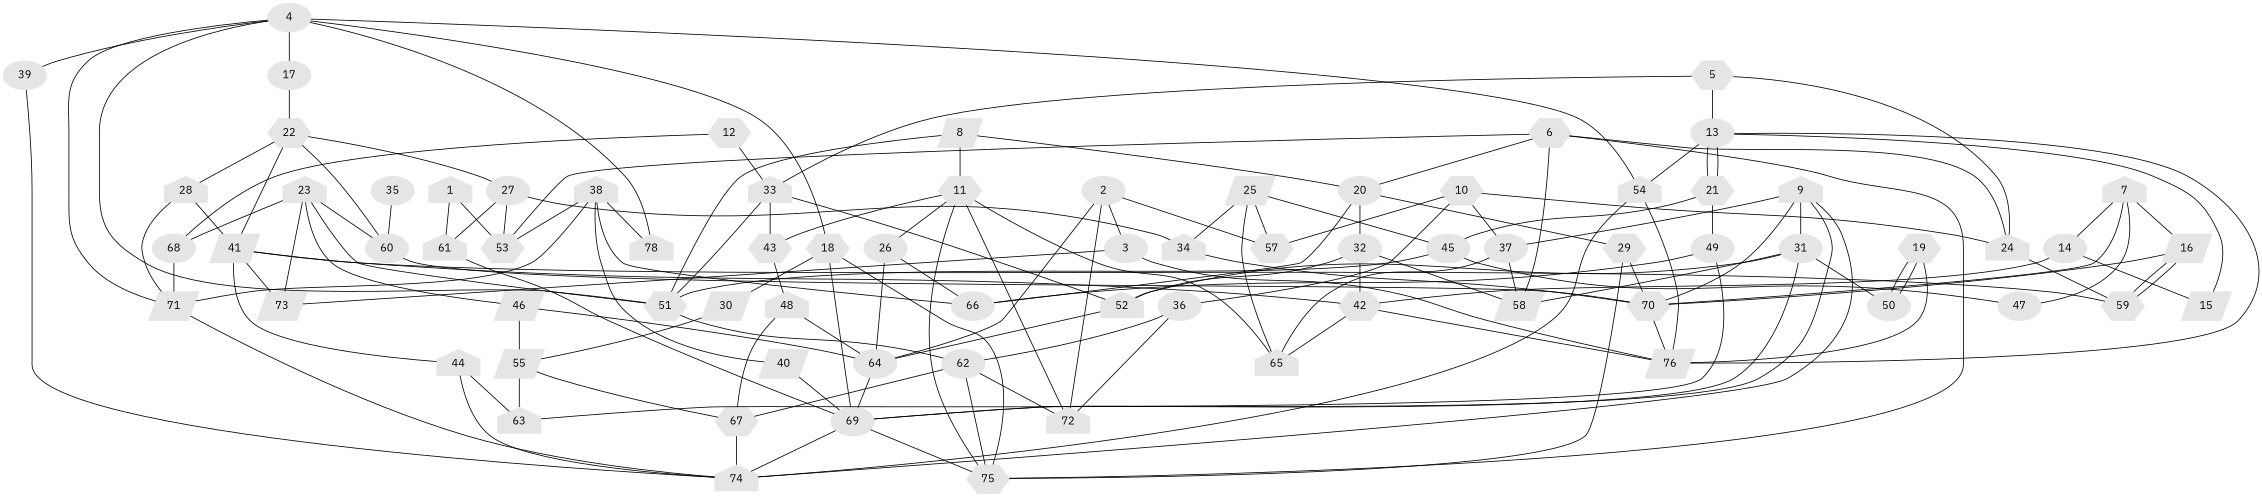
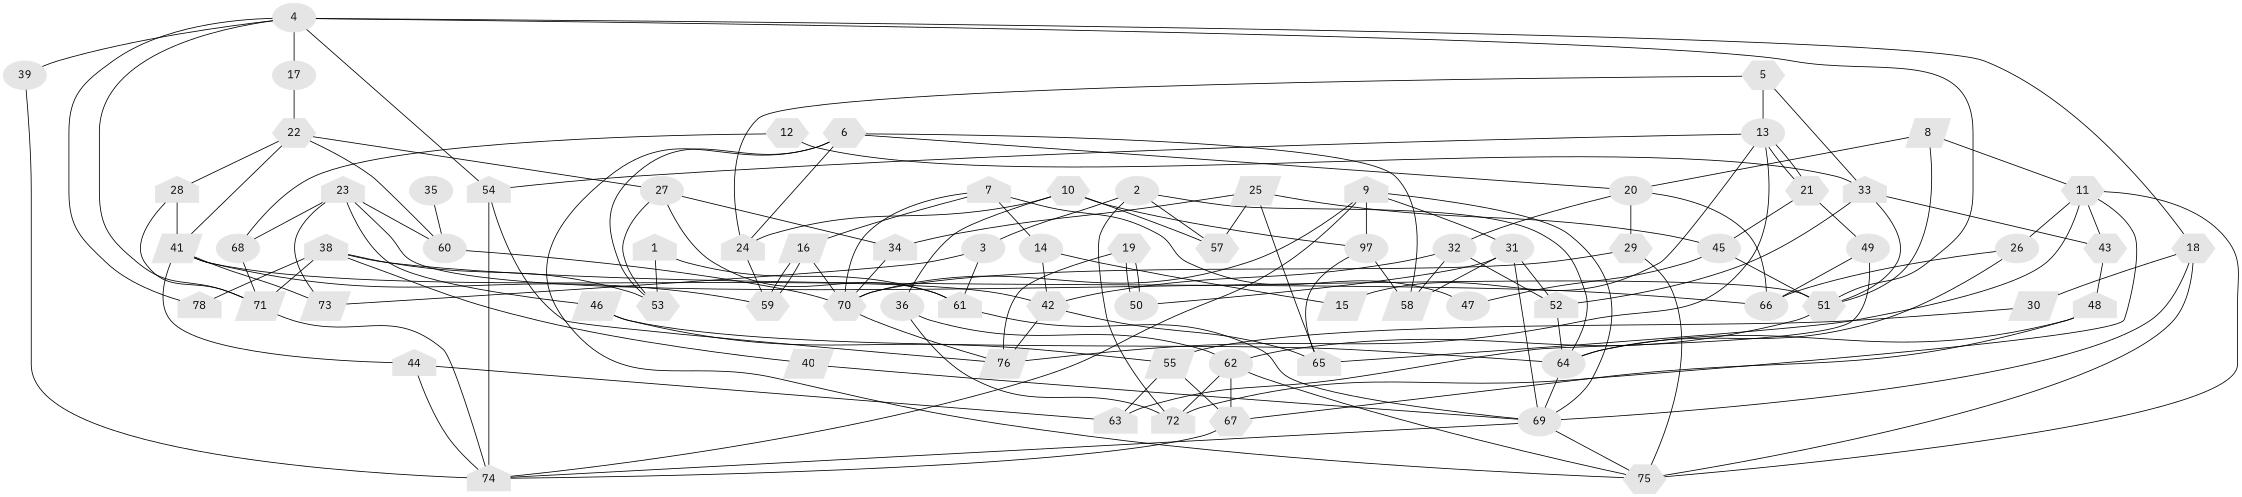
(1506, 248) -> (1366, 248)
(1399, 294) -> (974, 271)
